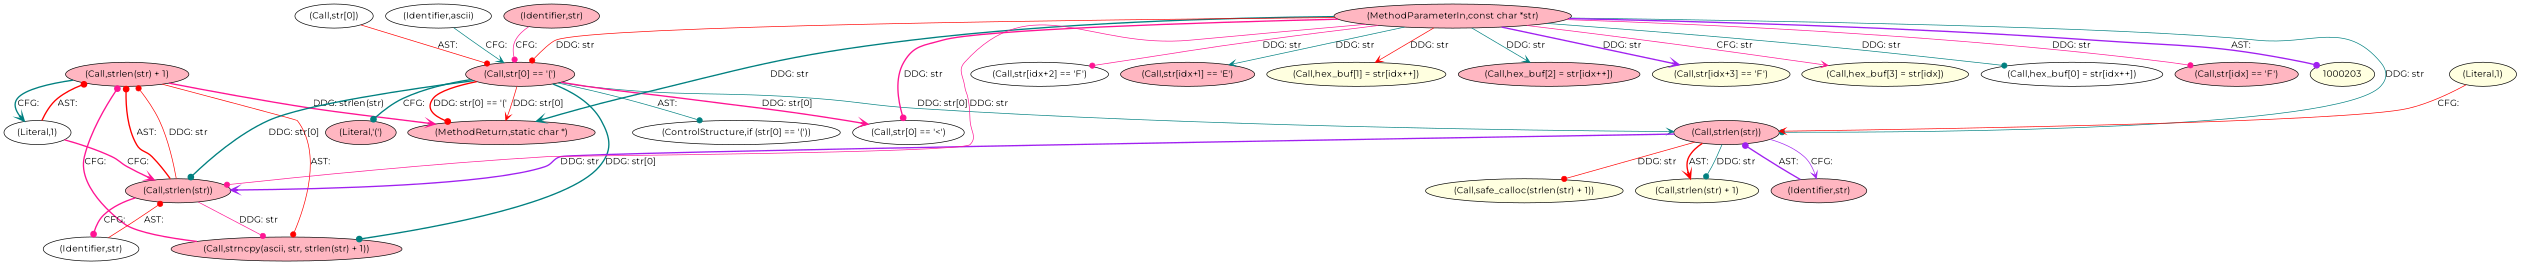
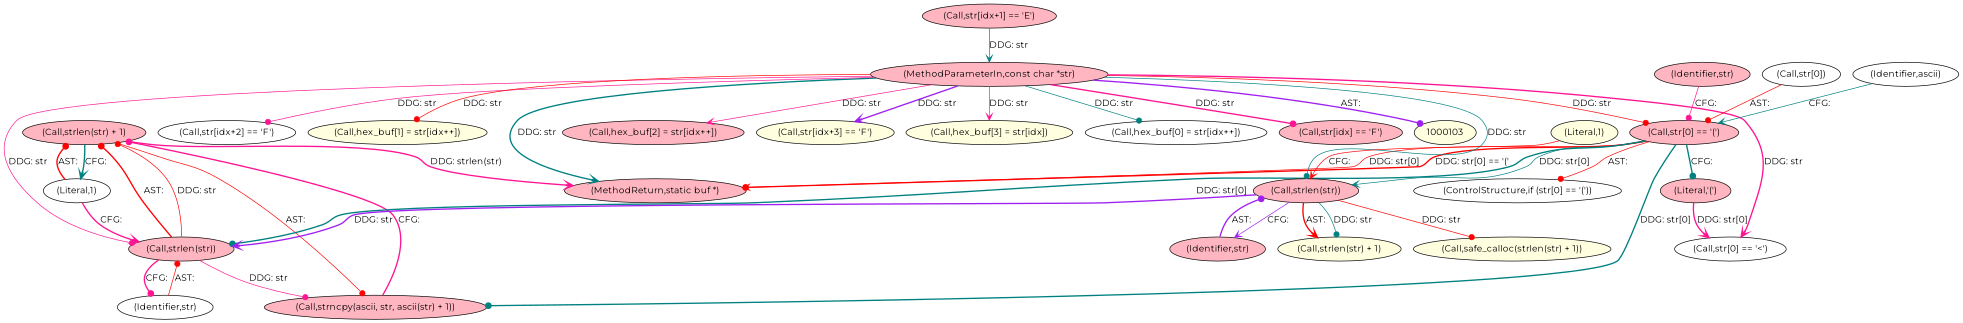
(1090, 28) -> (1487, 88)
(1878, 35) -> (1171, 104)
(1407, 43) -> (642, 79)
(1498, 43) -> (822, 103)
(1320, 45) -> (989, 42)
(1735, 45) -> (1009, 103)
(2342, 74) -> (1445, 133)
(631, 101) -> (1605, 158)
(711, 102) -> (1695, 220)
(501, 133) -> (655, 191)
(287, 249) -> (375, 307)
